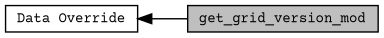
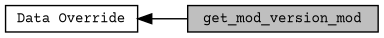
(283, 19) -> (283, 19)
